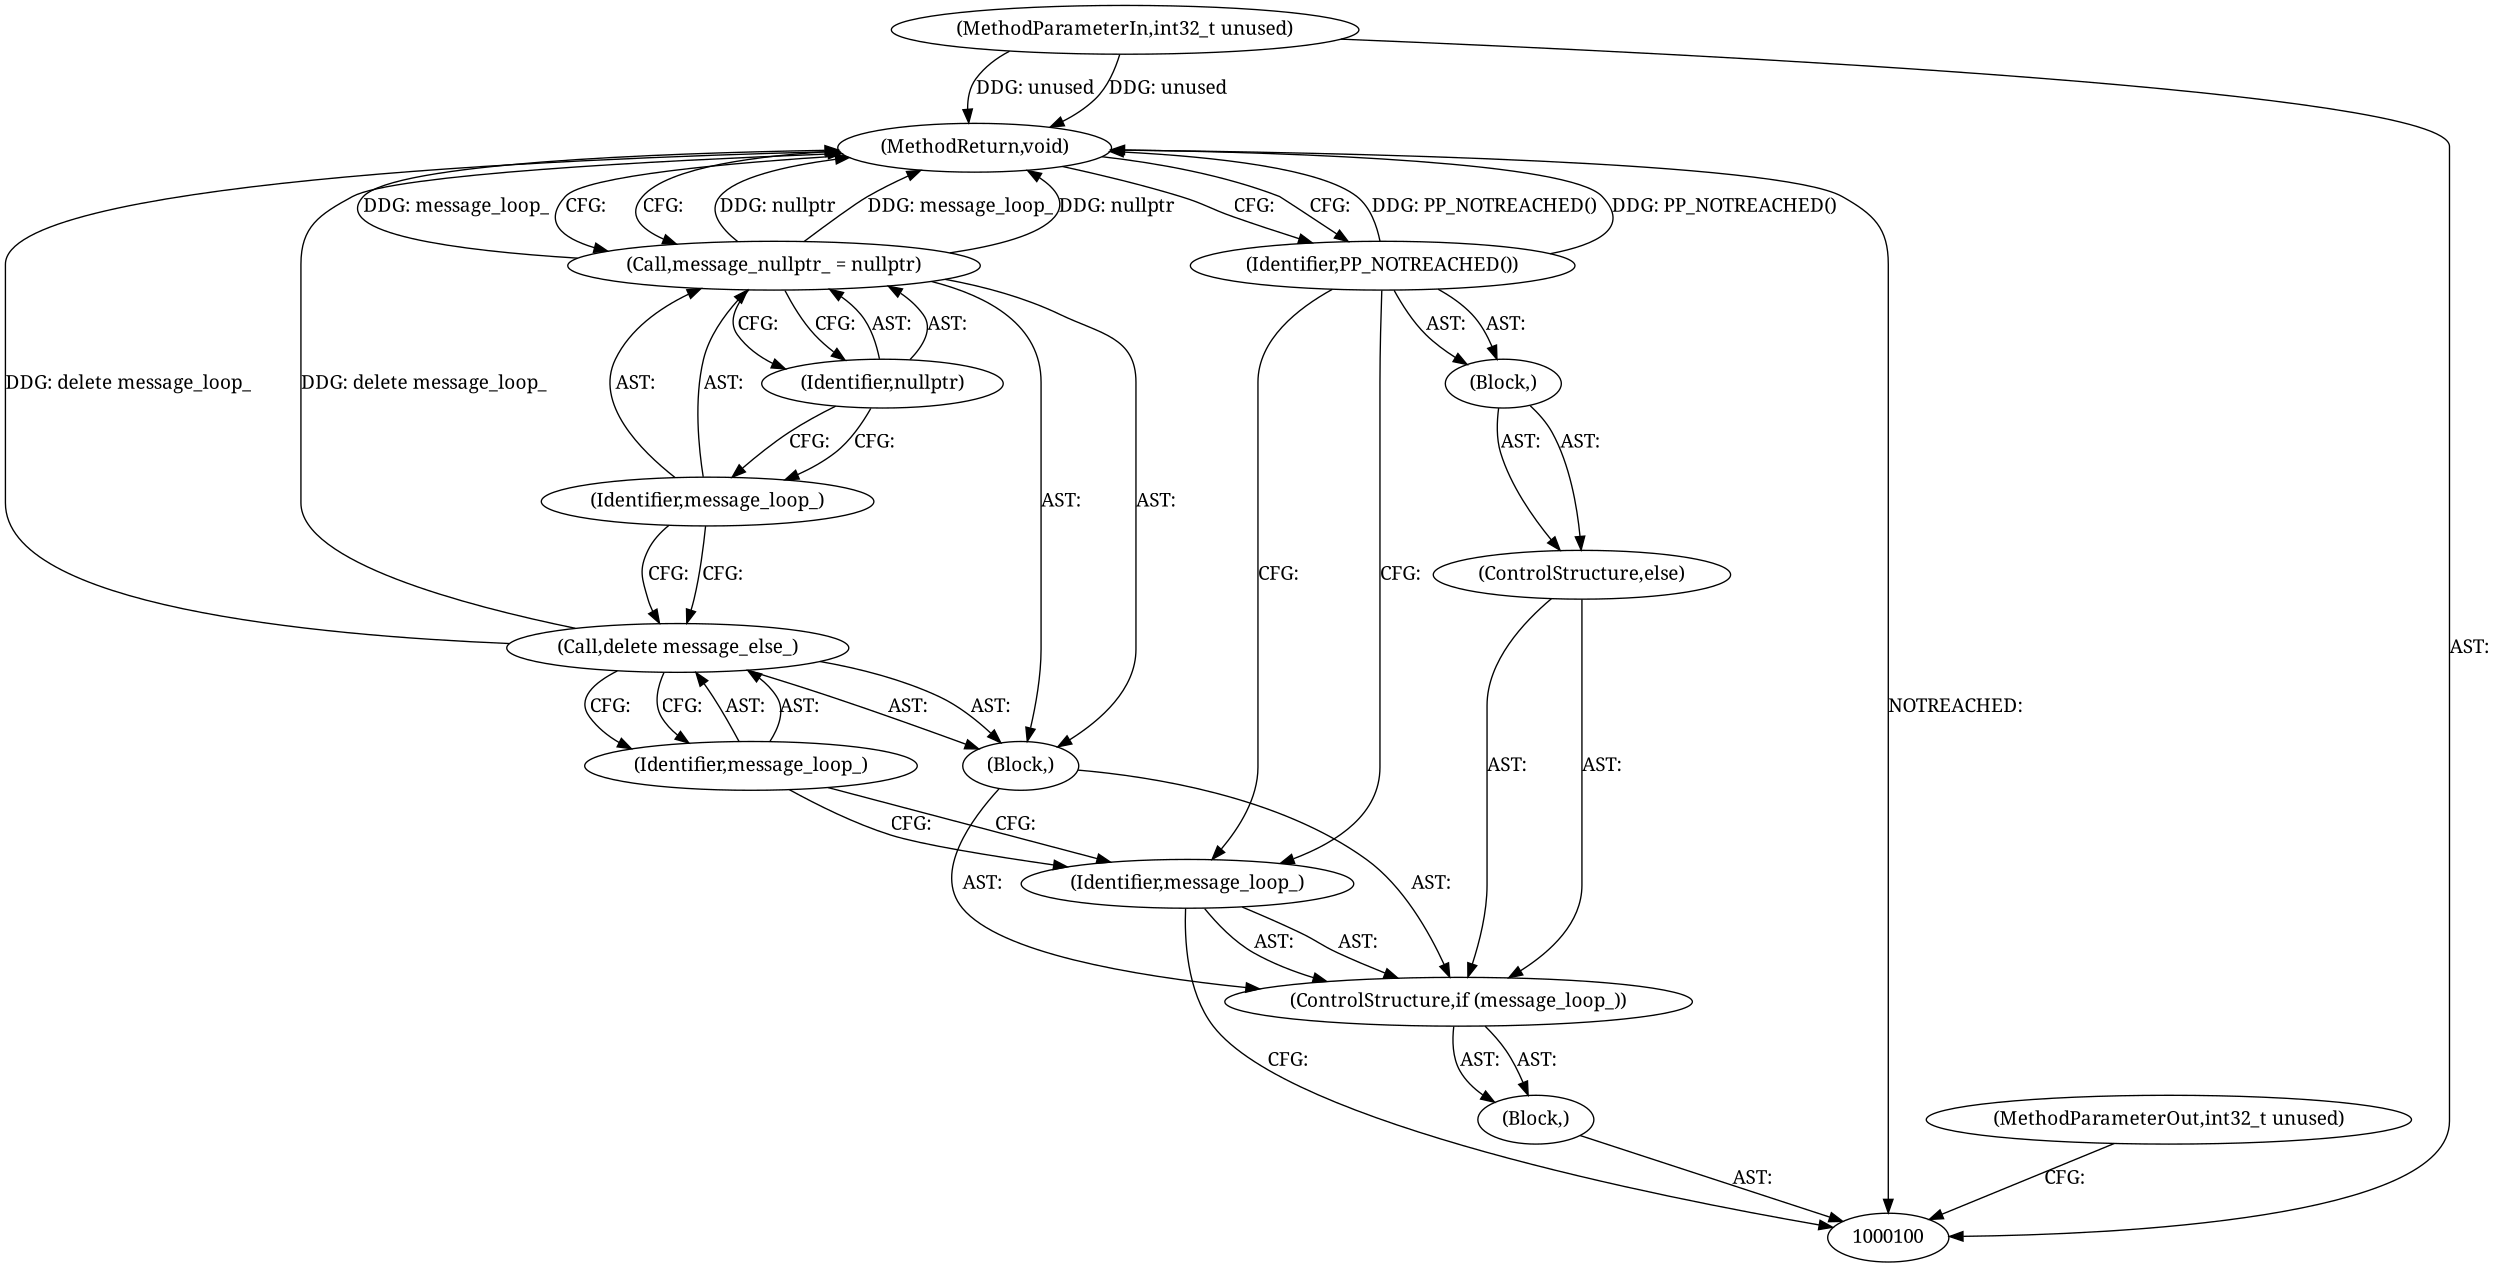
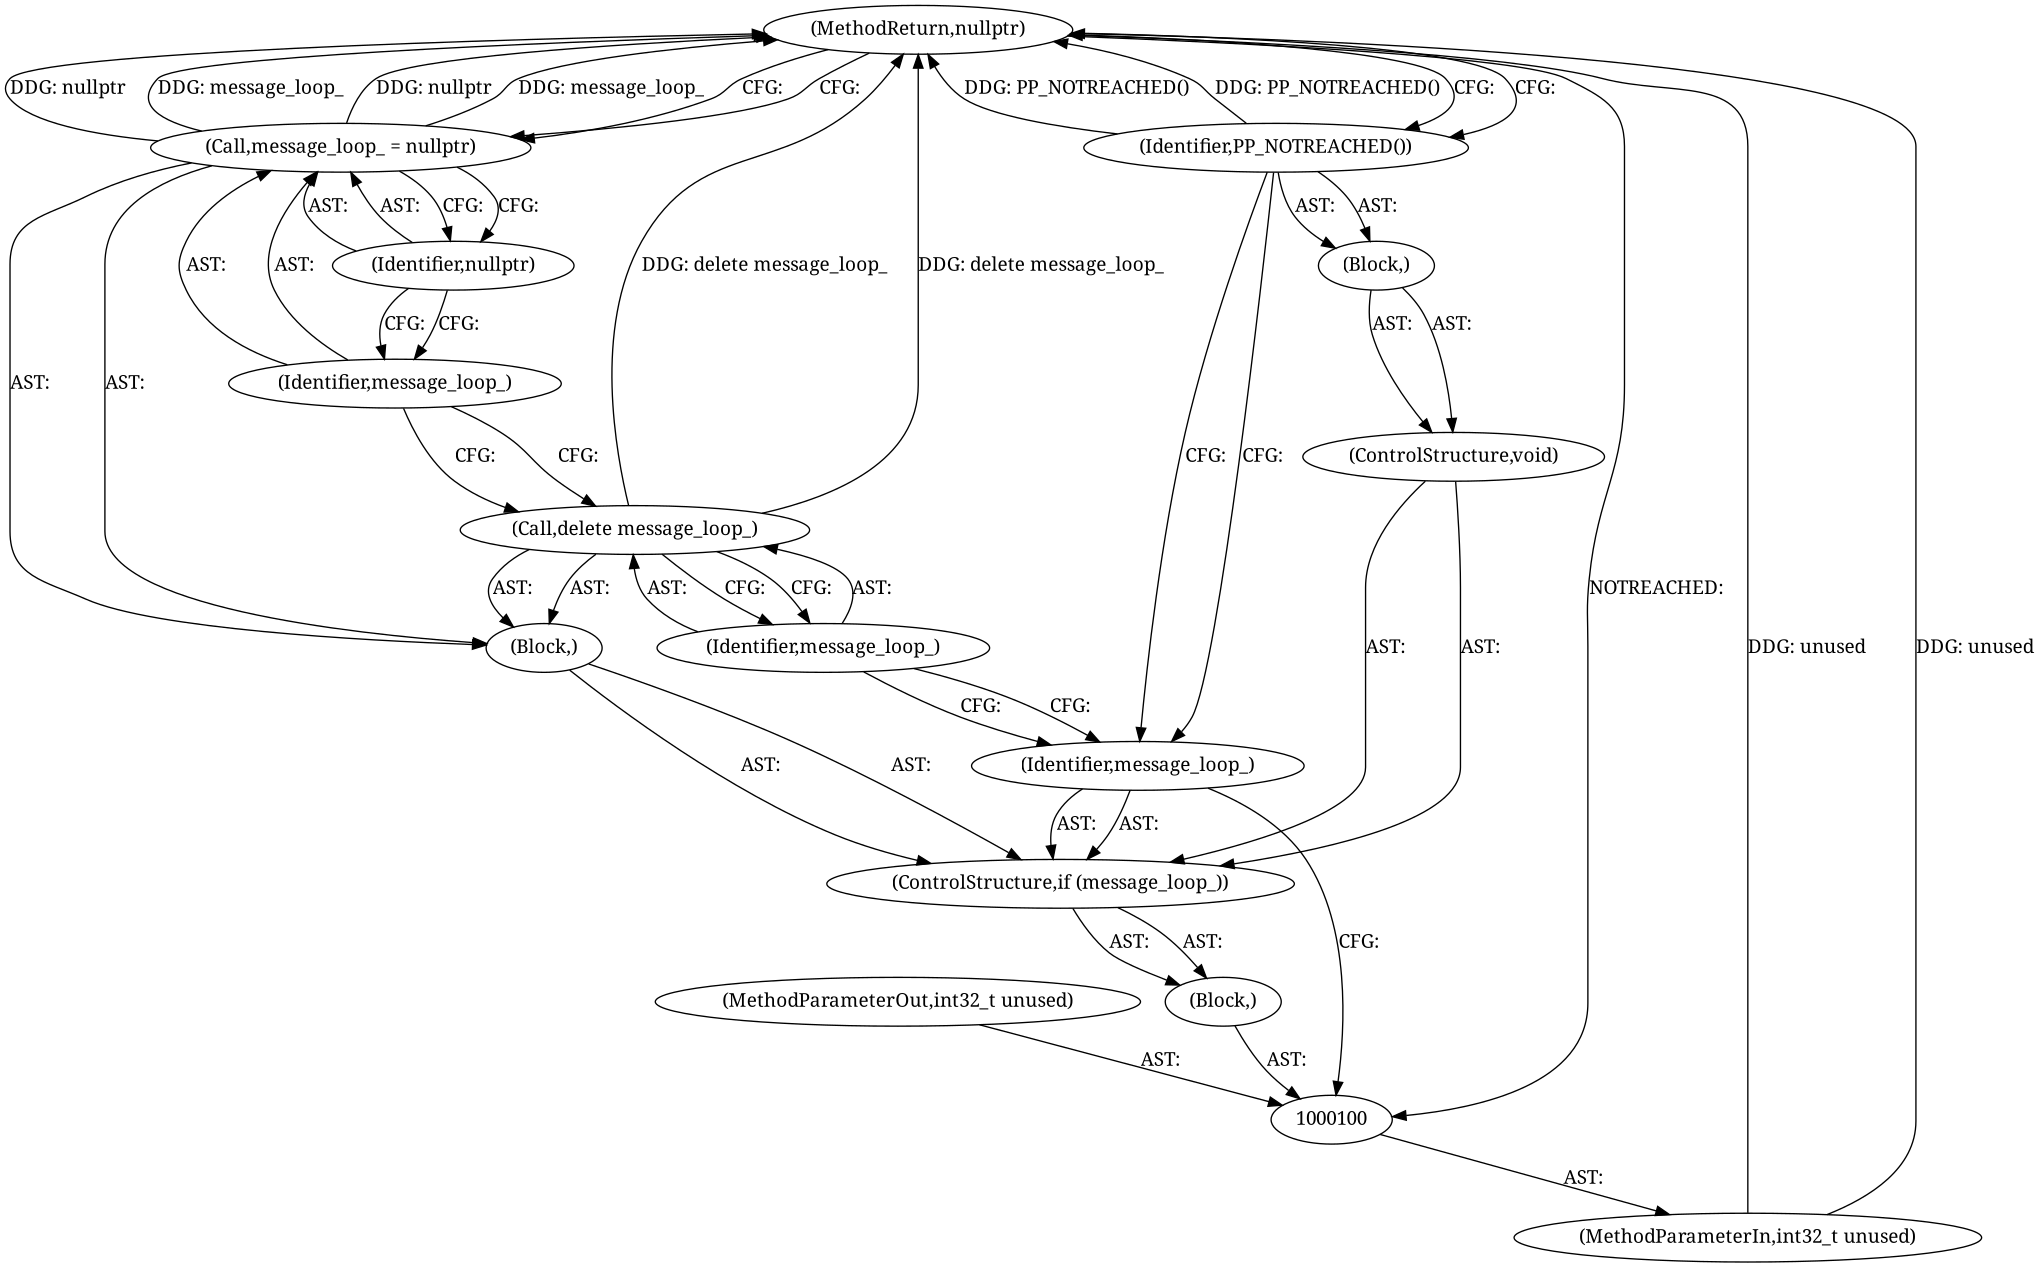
(975, 148) -> (918, 30)
(774, 266) -> (341, 148)
(2449, 335) -> (1518, 1173)
(1582, 575) -> (1454, 457)
(678, 648) -> (635, 530)
(2067, 1179) -> (1164, 1061)
